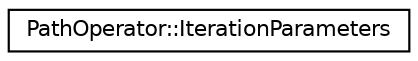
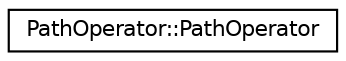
(209, 31) -> (173, 31)
